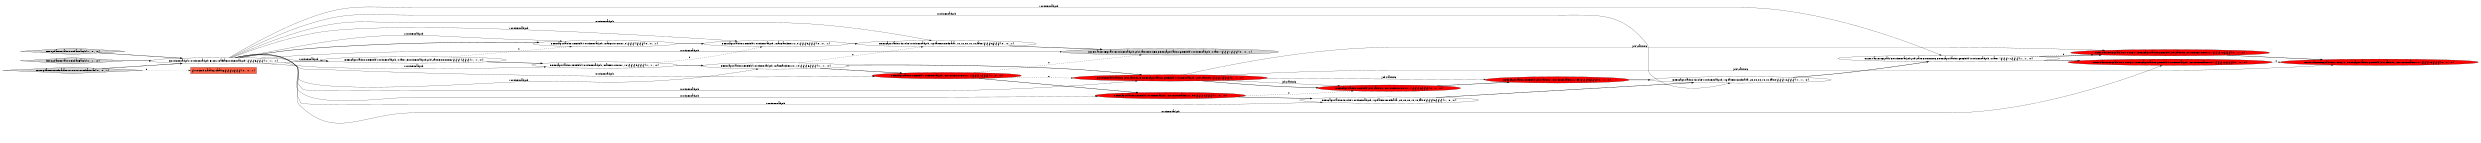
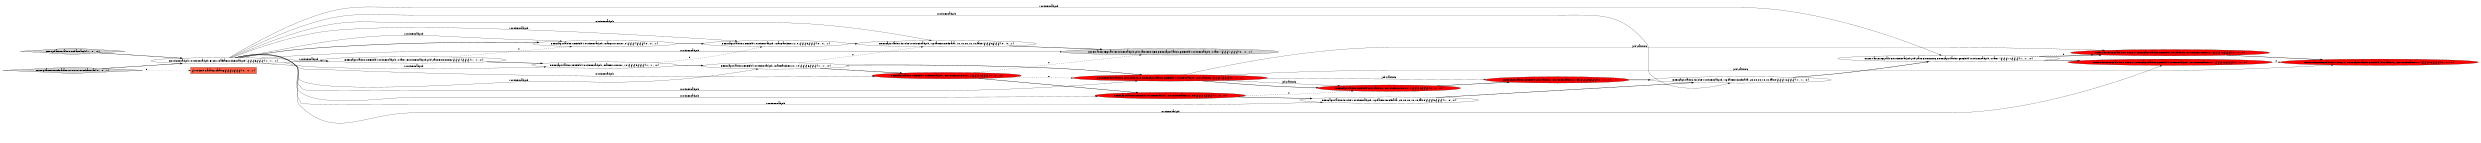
(73, 61) -> none
